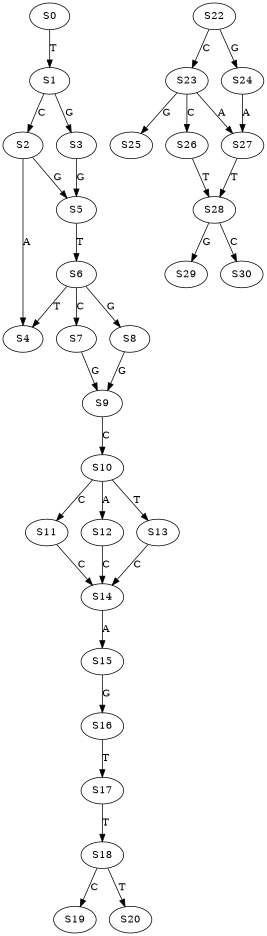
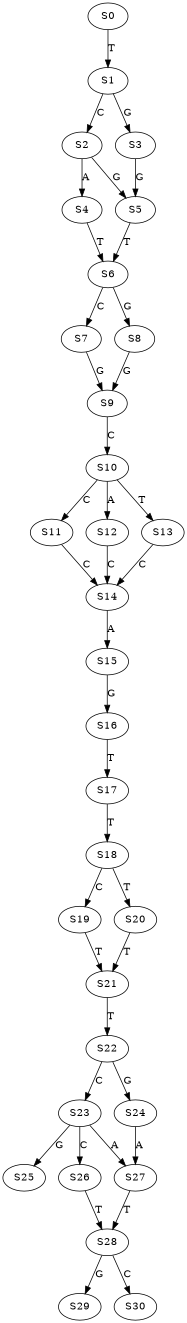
(52, 304) -> (94, 239)
none -> (107, 984)
